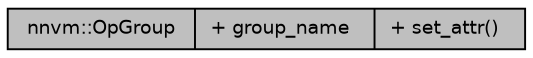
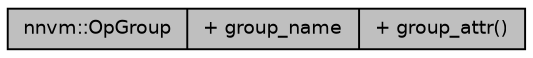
(445, 28) -> (442, 28)
